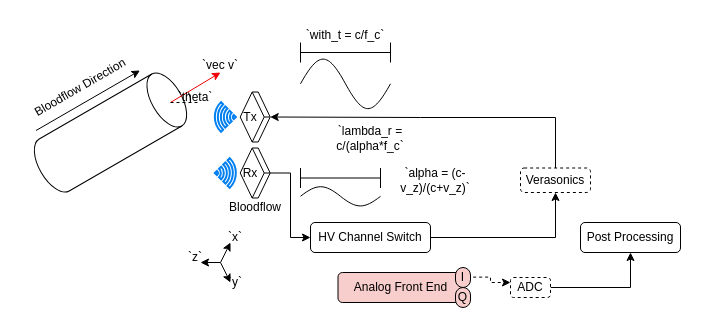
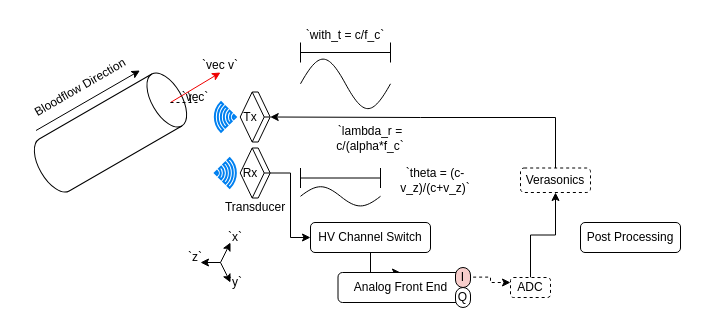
(196, 98) -> (196, 98)
(436, 181) -> (436, 181)
(256, 208) -> (256, 208)
(494, 238) -> none
none -> (371, 263)
(401, 288) -> (401, 288)
(605, 288) -> (531, 245)
(463, 298) -> (463, 298)
